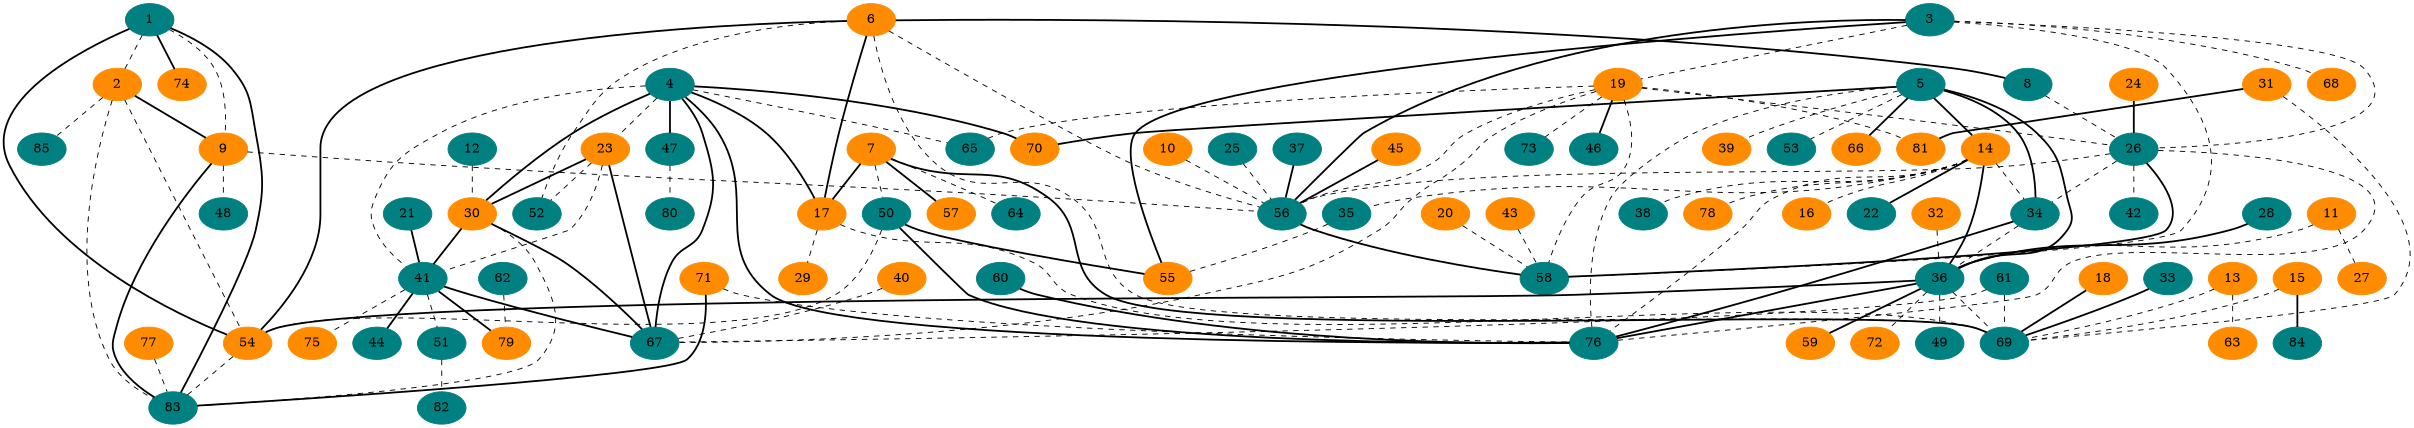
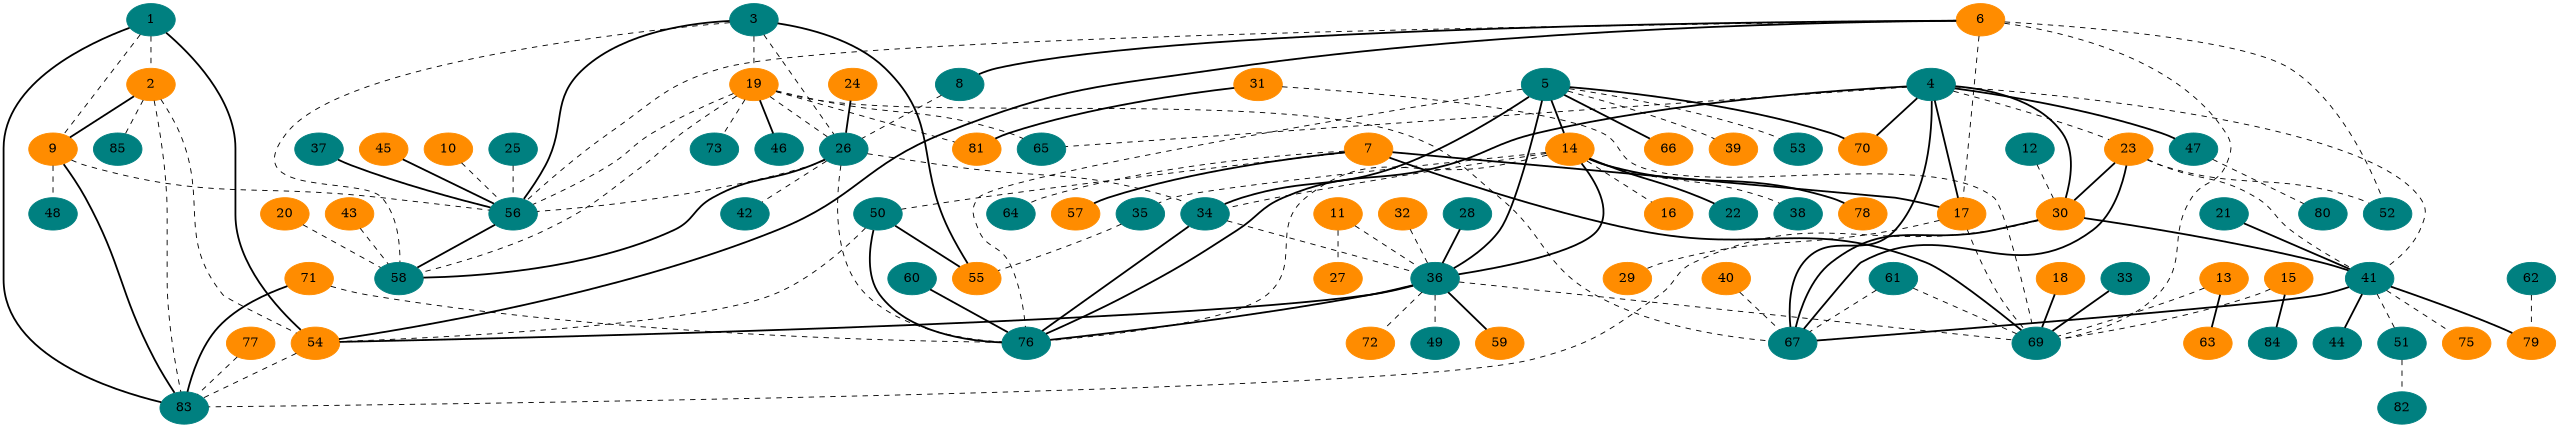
(182, 84) -> none
(2332, 84) -> none
(844, 112) -> (1971, 117)
(1847, 182) -> (1717, 181)
(2233, 311) -> (2215, 313)
